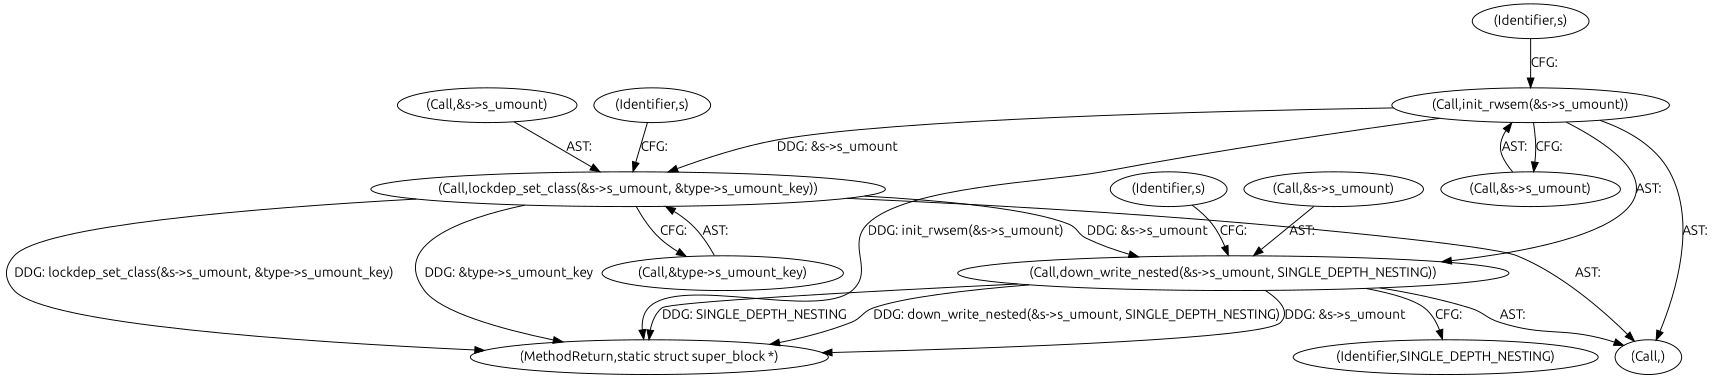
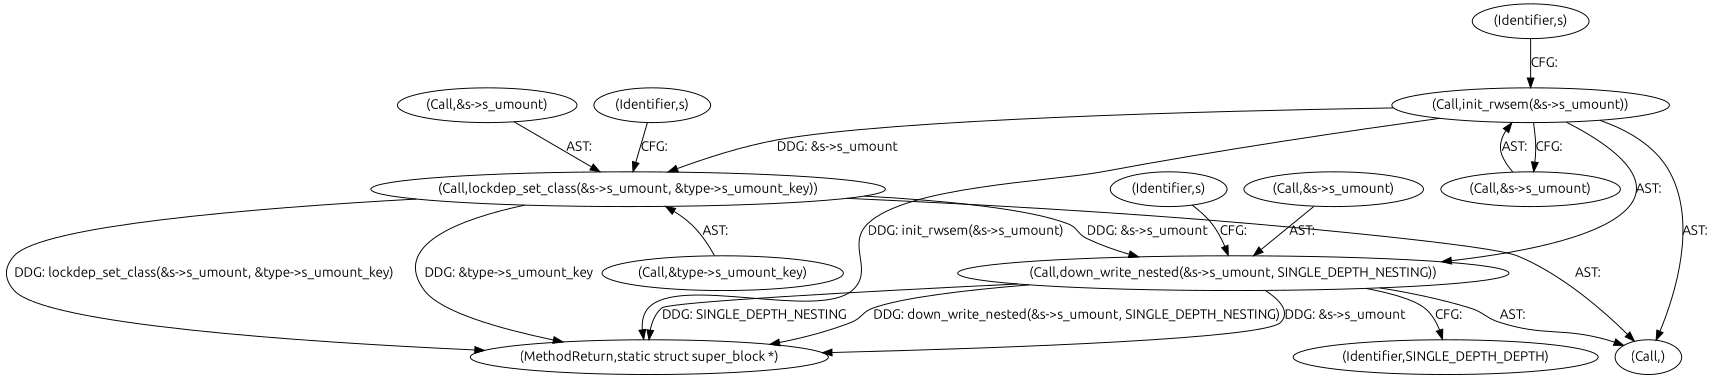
(654, 232) -> none
(1446, 357) -> (1446, 357)
